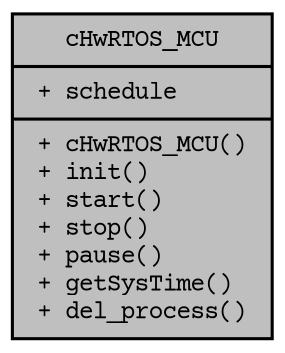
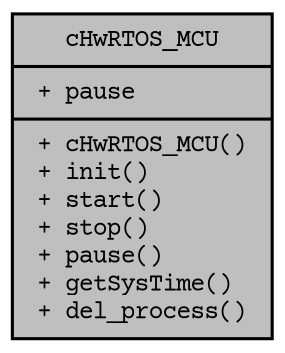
(108, 91) -> (87, 91)
